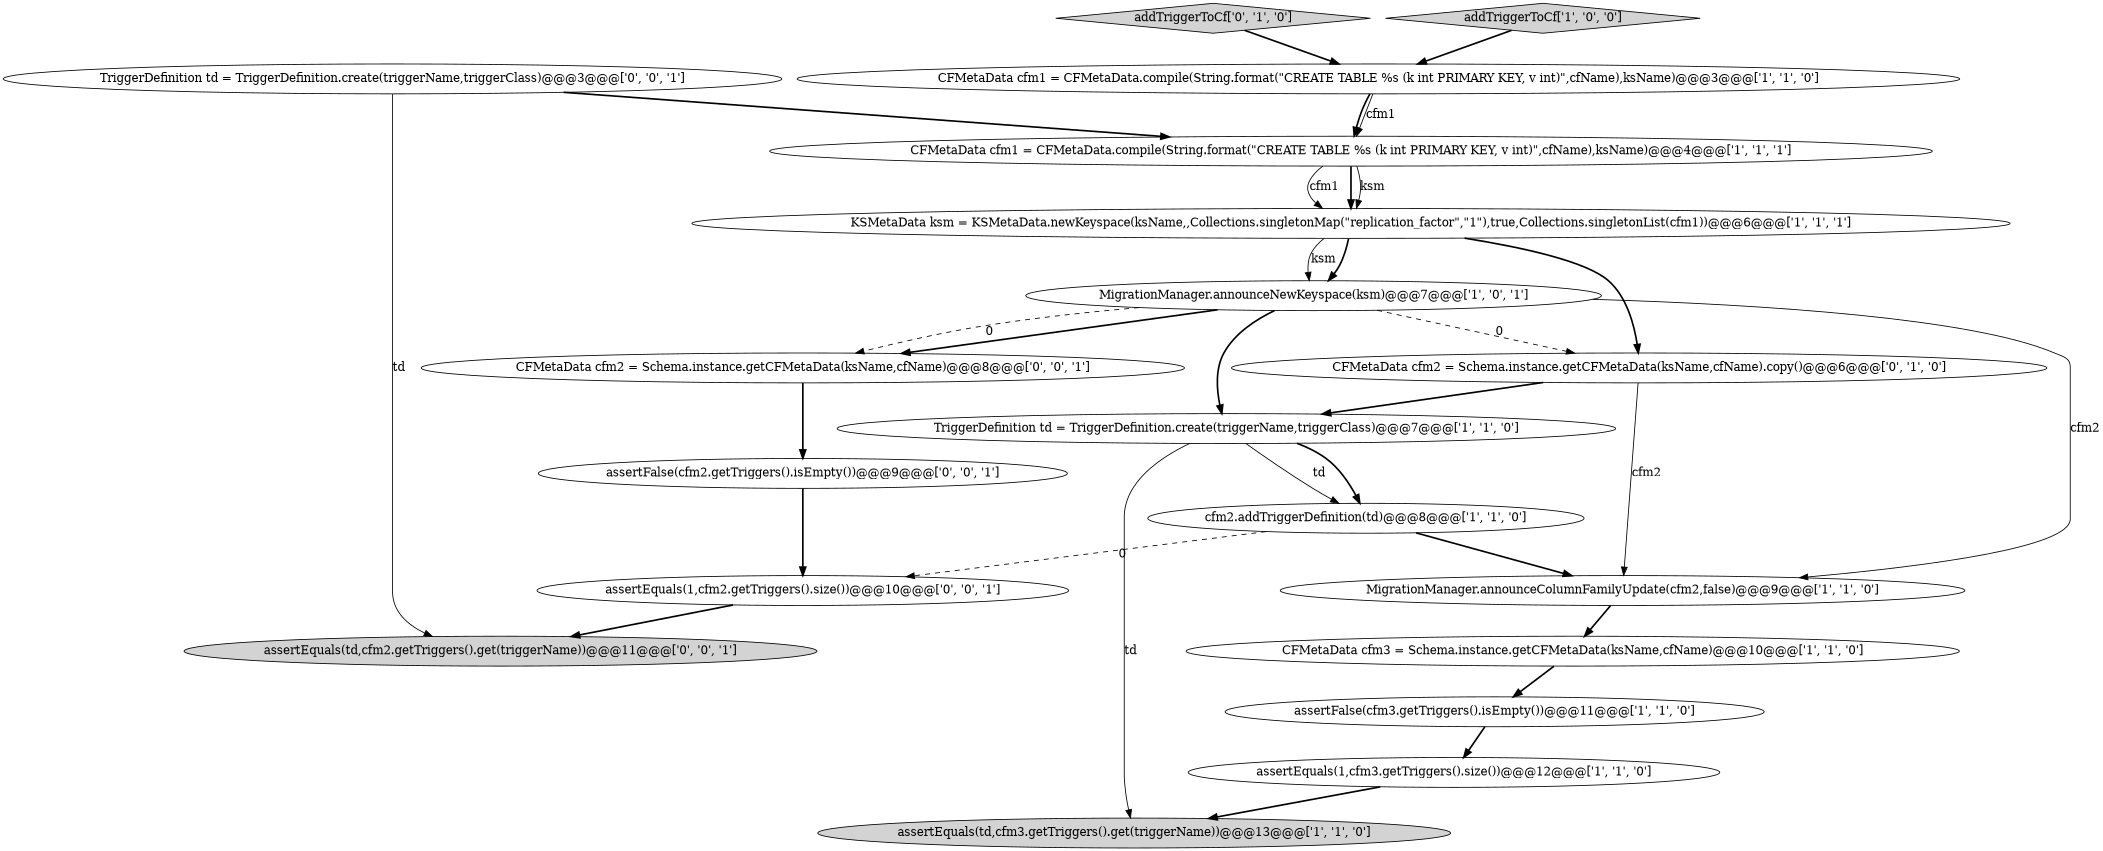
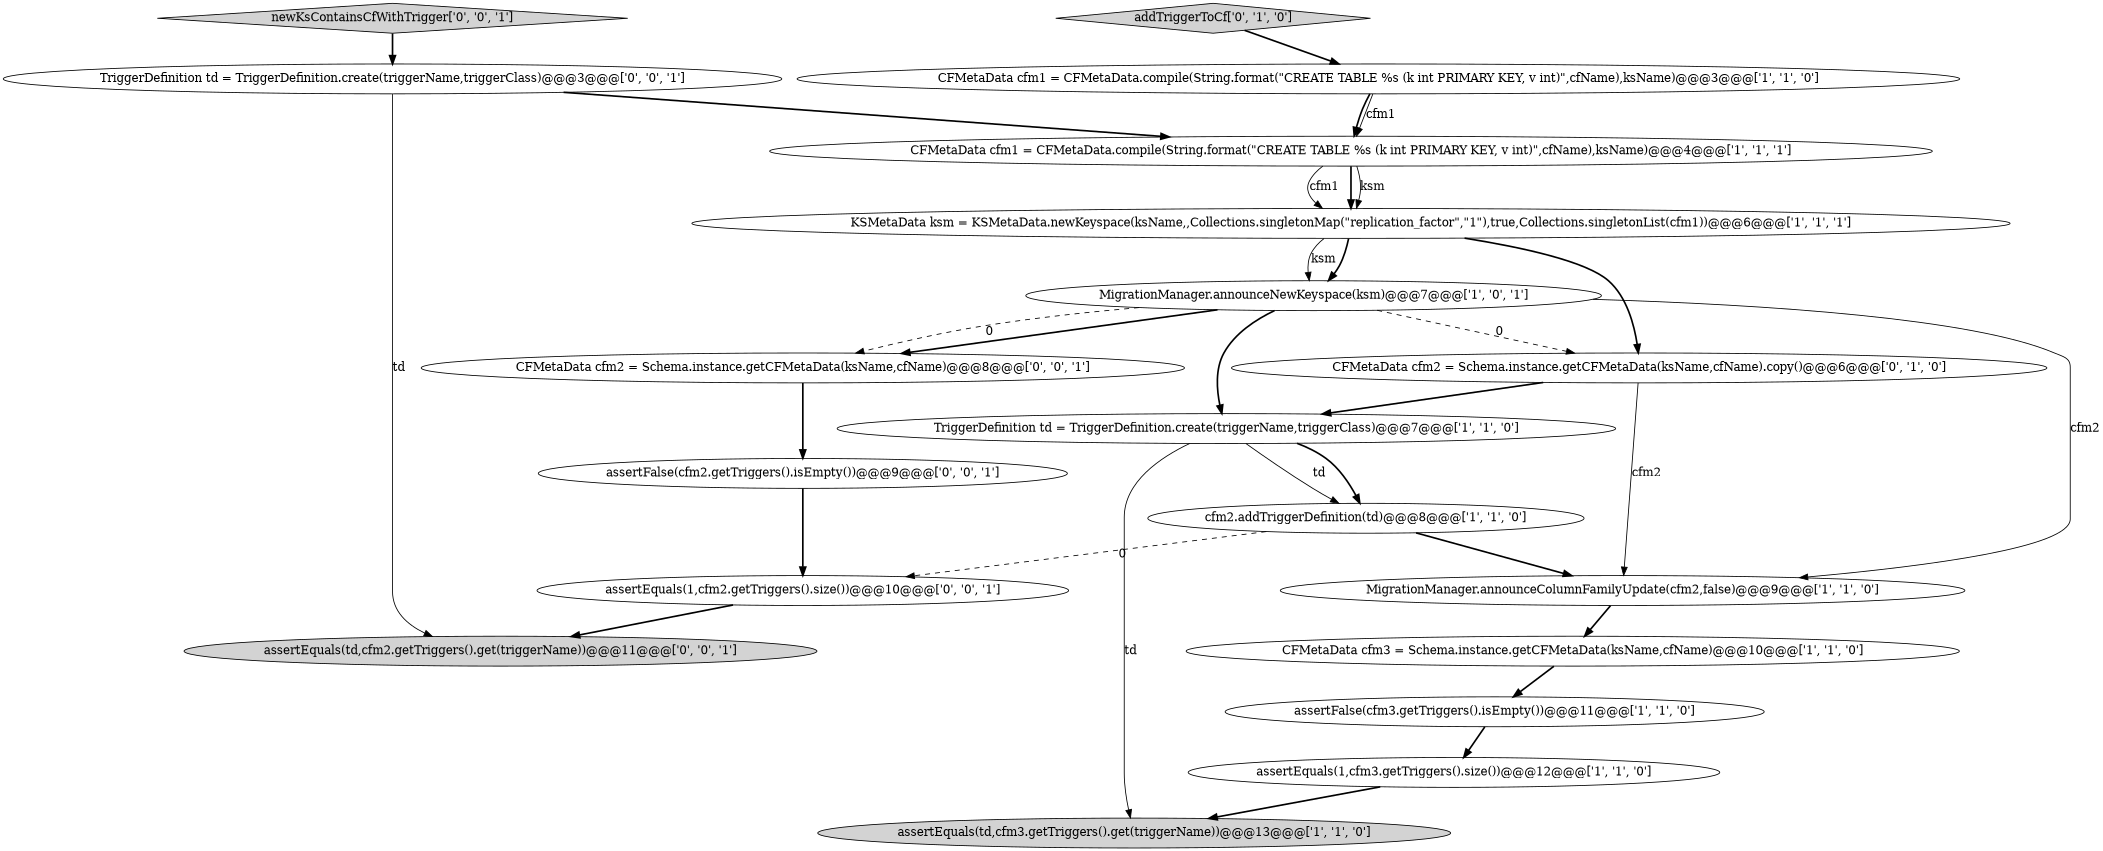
none -> (393, 18)
(1543, 18) -> none
